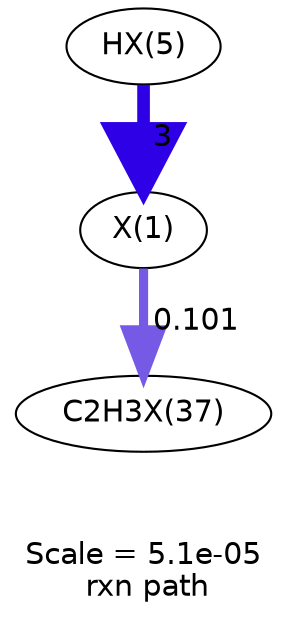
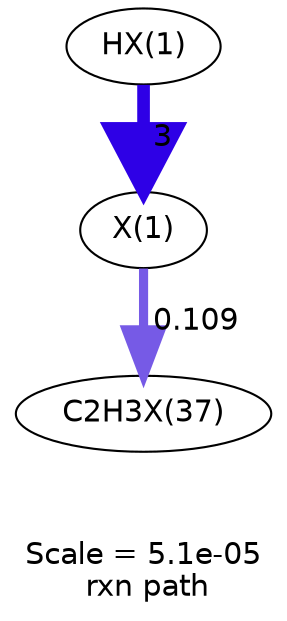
(144, 46) -> (144, 46)
(192, 322) -> (192, 322)
